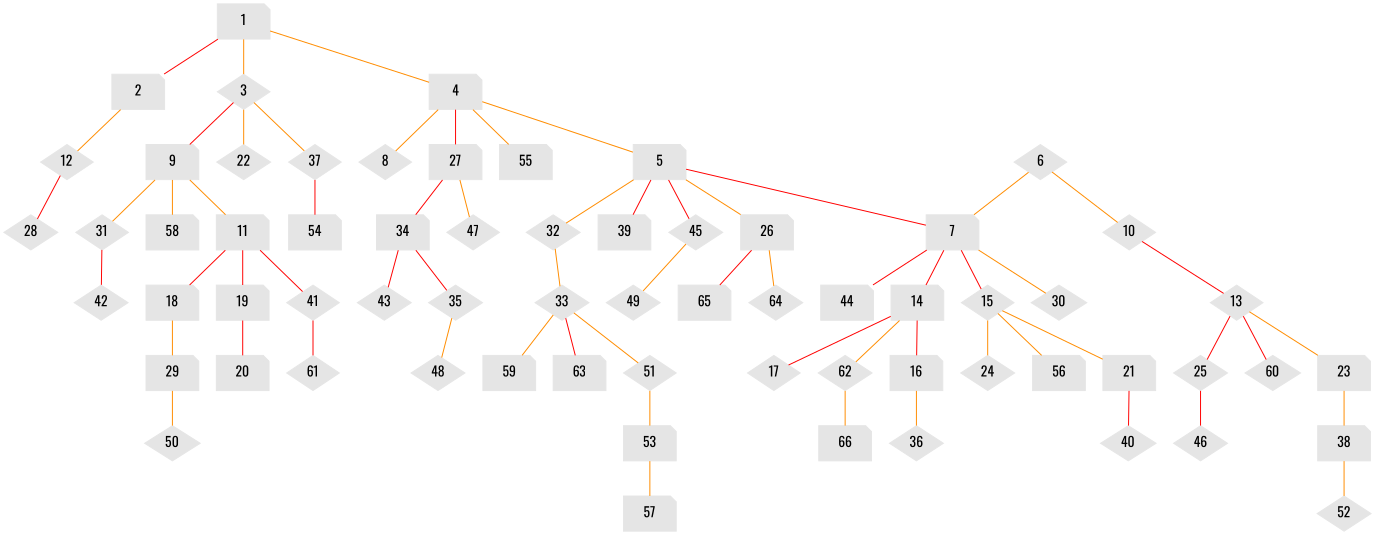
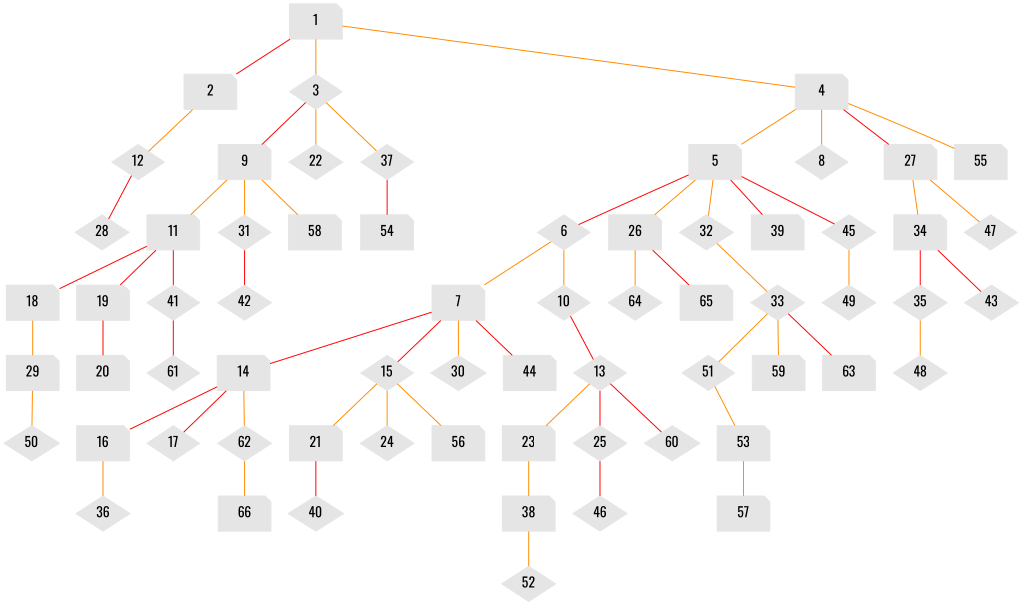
(429, 197) -> (915, 197)
(806, 197) -> (634, 200)
